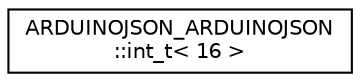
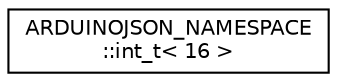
(180, 41) -> (169, 41)
